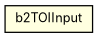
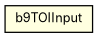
(49, 19) -> (49, 19)
